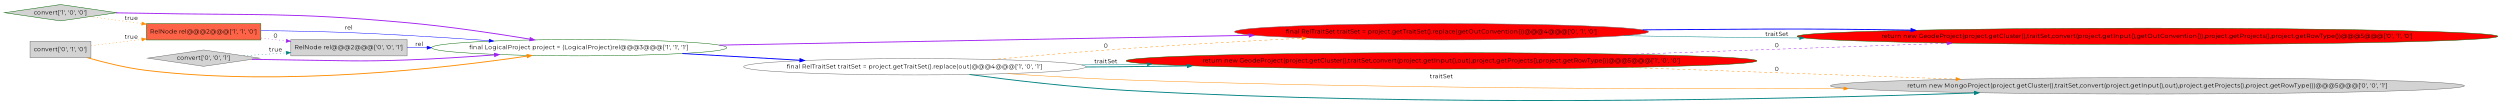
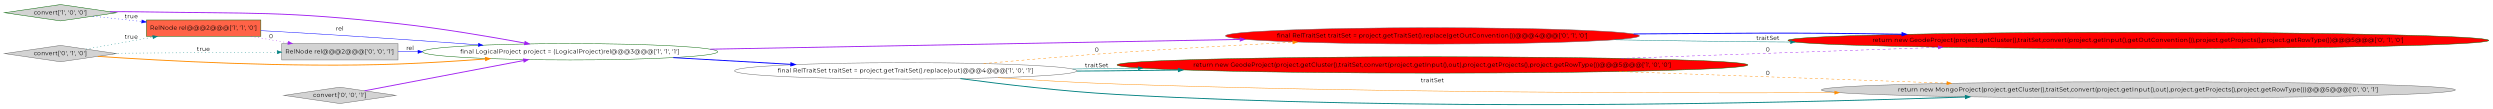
(116, 20) -> (117, 19)
(116, 43) -> (119, 43)
(60, 50) -> (60, 54)
(265, 54) -> (196, 53)
